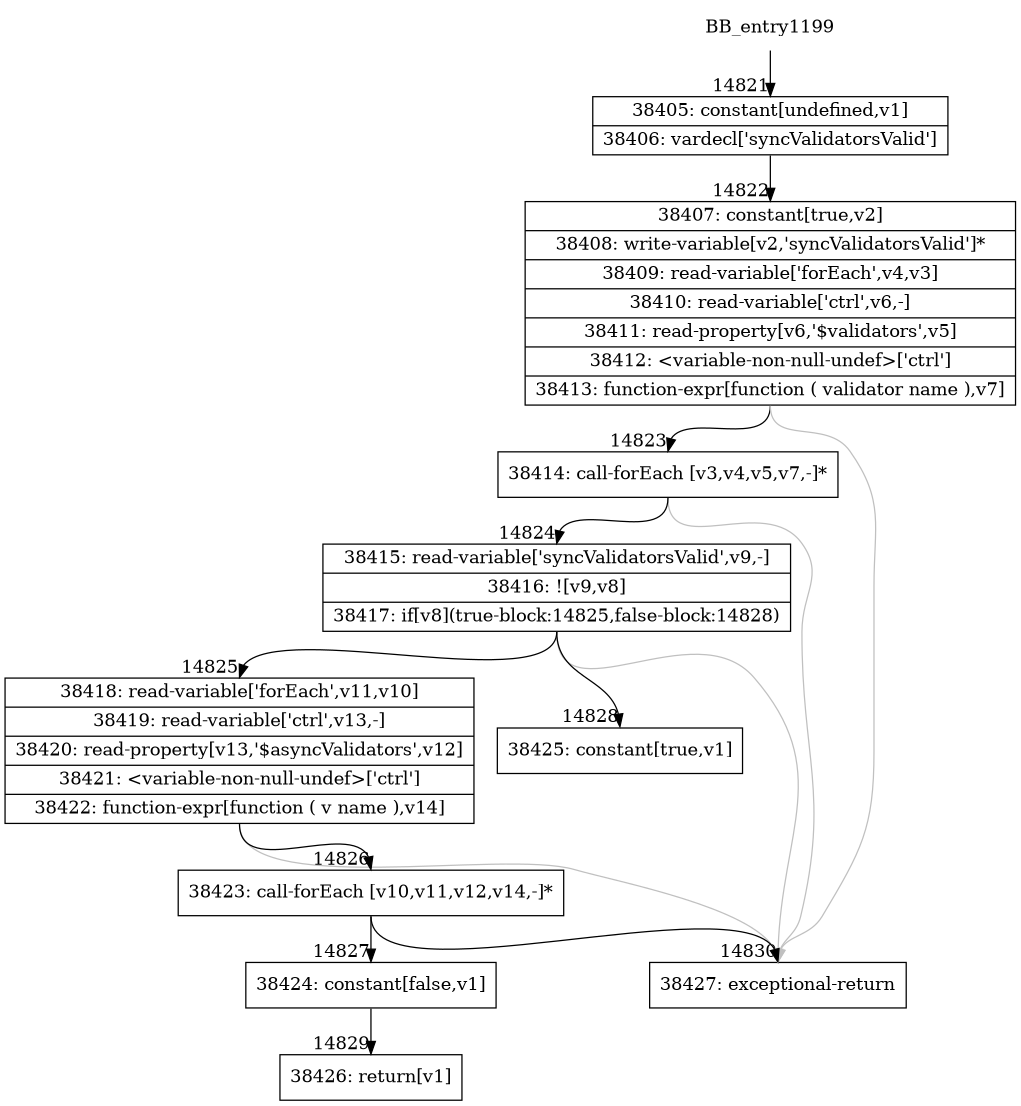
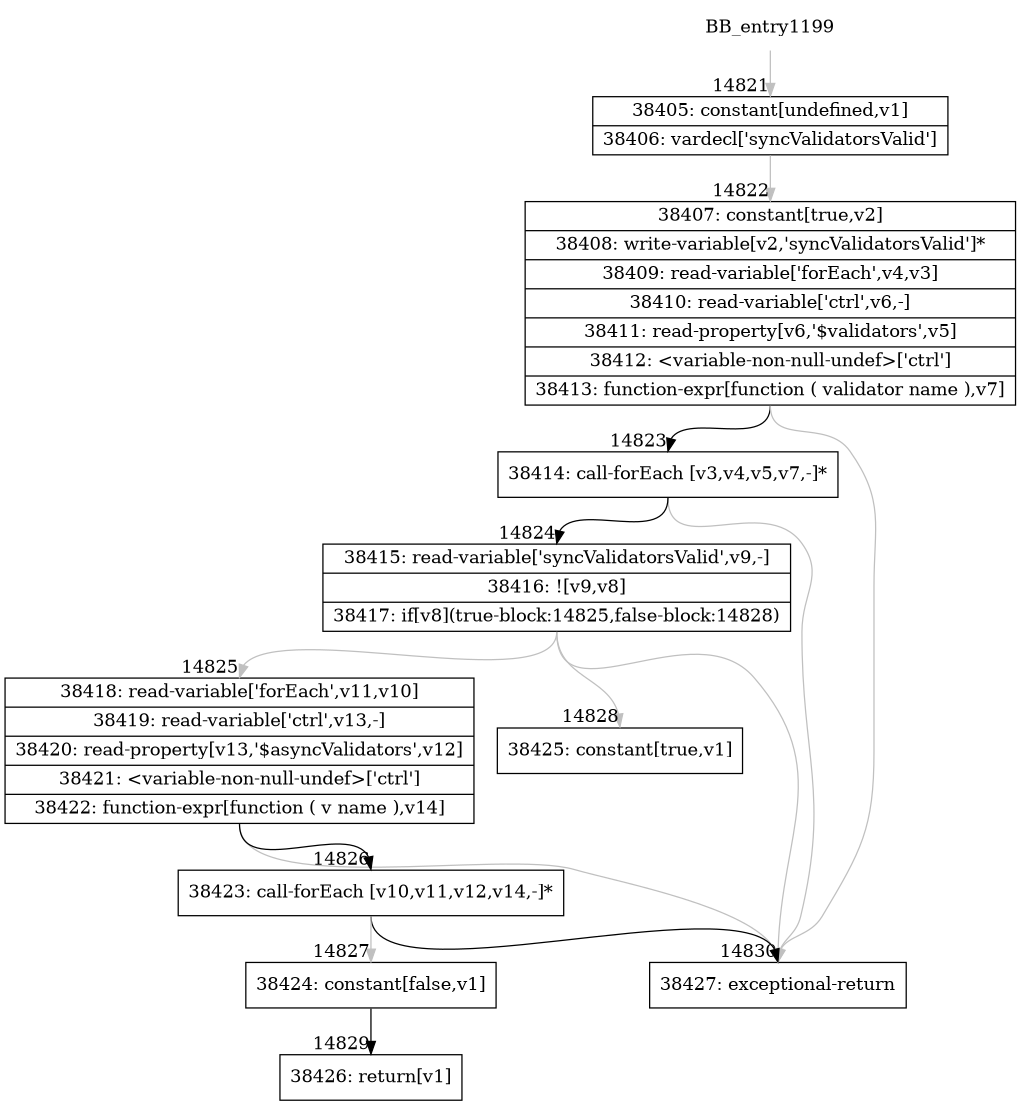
(770, 67) -> (770, 67)
(770, 172) -> (770, 172)
(404, 655) -> (404, 655)
(583, 676) -> (583, 676)
(371, 933) -> (371, 933)
